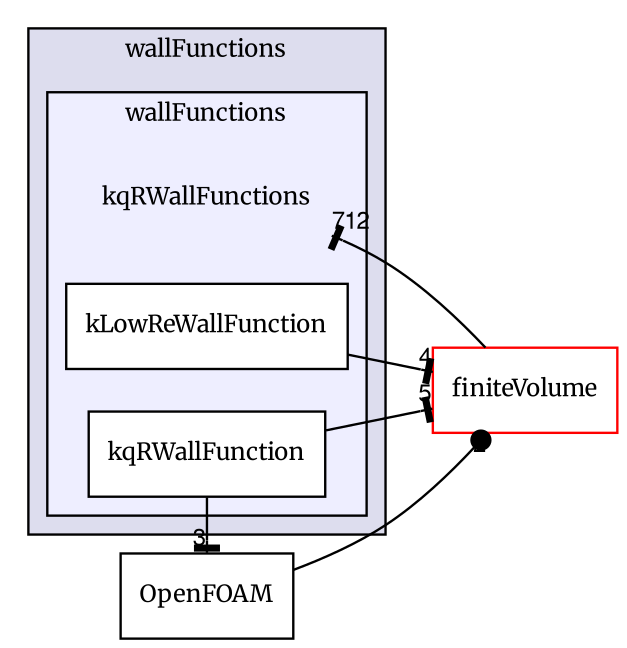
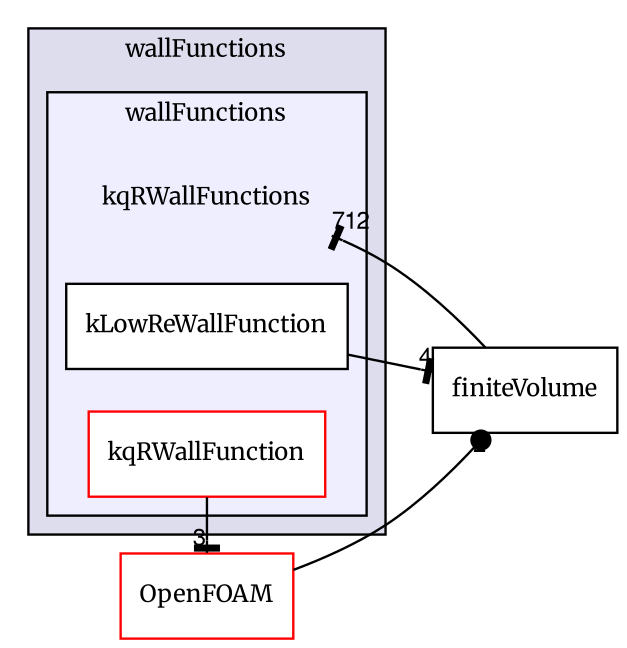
(525, 390) -> (525, 390)
(352, 425) -> none
(207, 454) -> (207, 454)
(207, 596) -> (207, 596)
